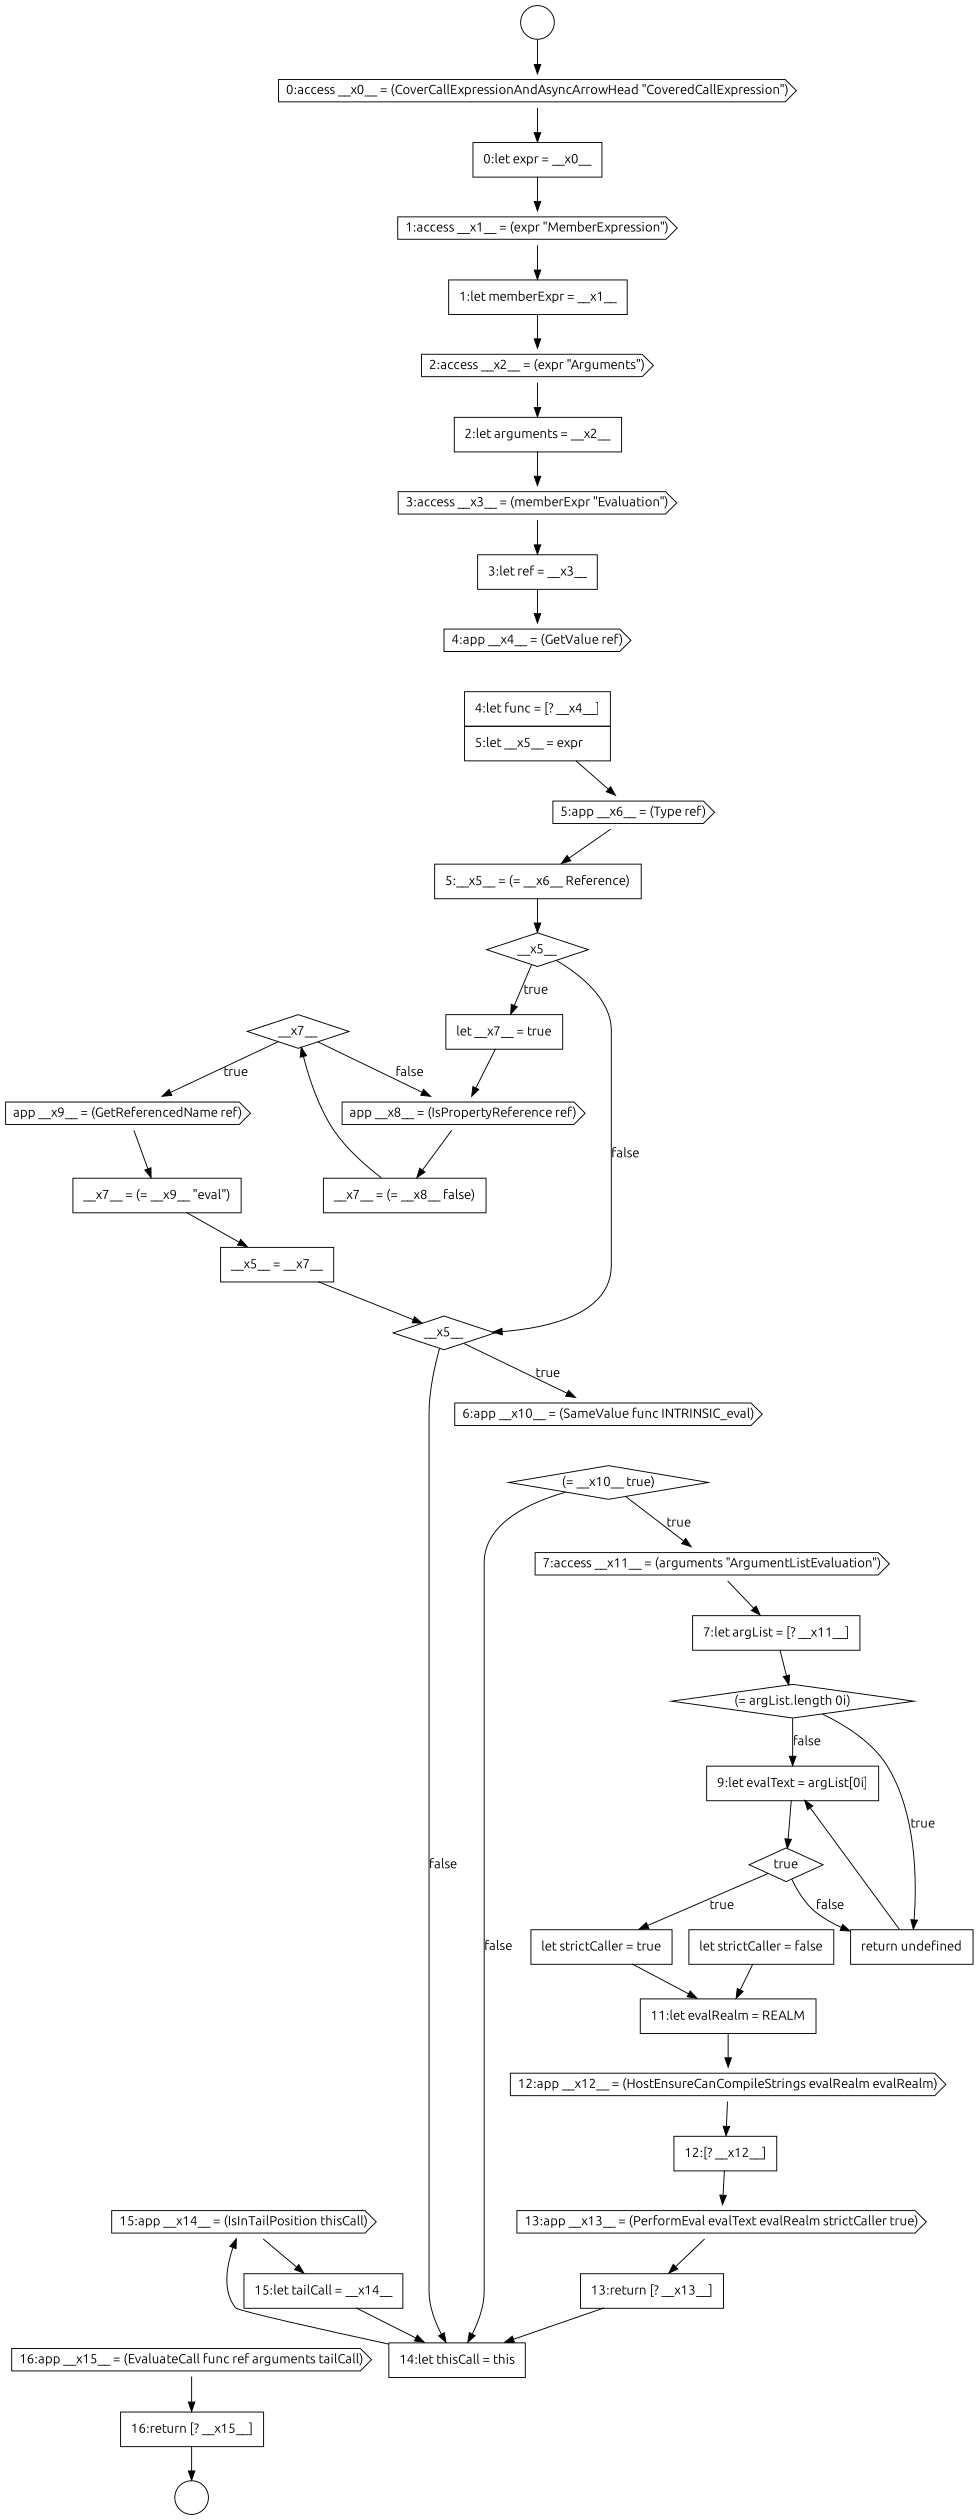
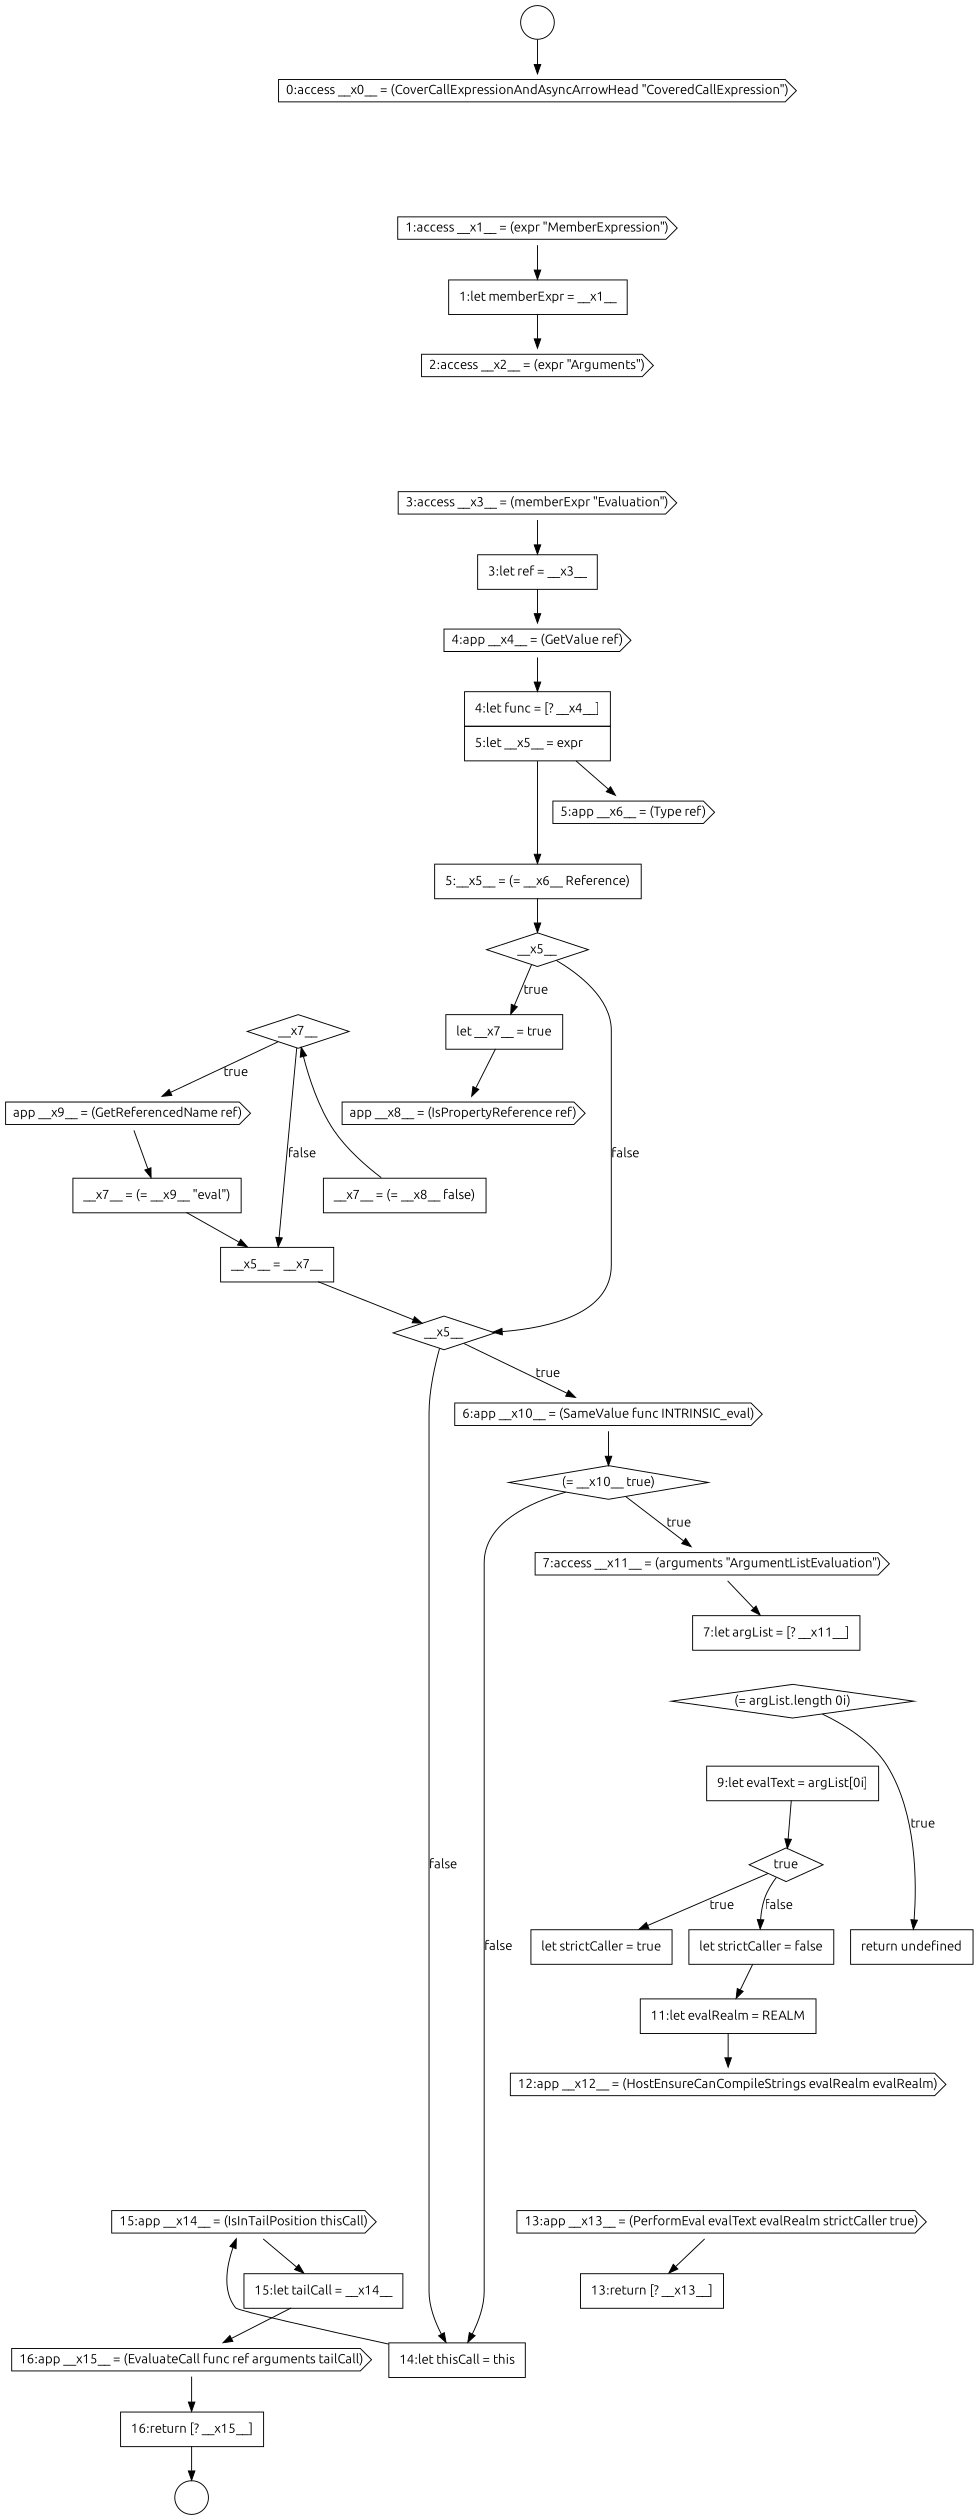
(537, 159) -> none
(537, 434) -> none
none -> (537, 670)
(590, 844) -> (537, 808)
(370, 1067) -> (288, 1143)
(437, 1150) -> none
none -> (609, 1444)
(783, 1663) -> none
(793, 1737) -> none
(855, 1869) -> none
(812, 1908) -> (765, 1897)
(660, 1979) -> none
(725, 2153) -> none
(386, 2323) -> (261, 2323)
(559, 2324) -> none
